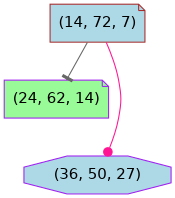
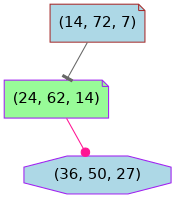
(121, 95) -> (75, 133)
